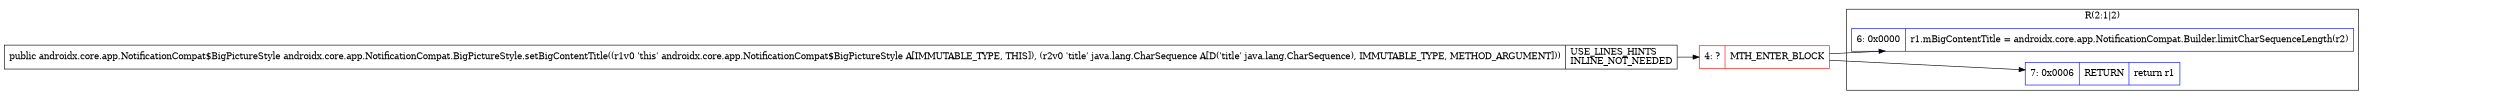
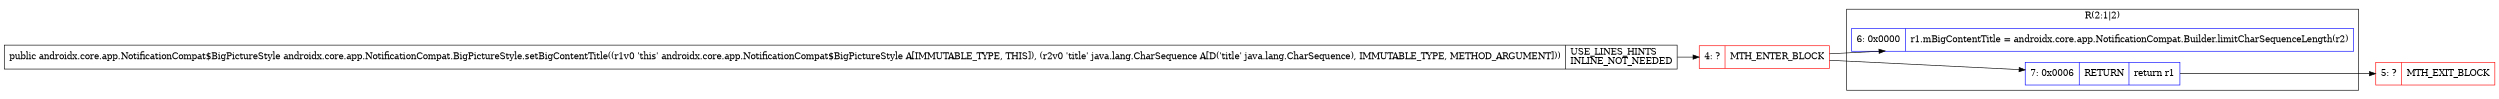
none -> (2435, 74)
